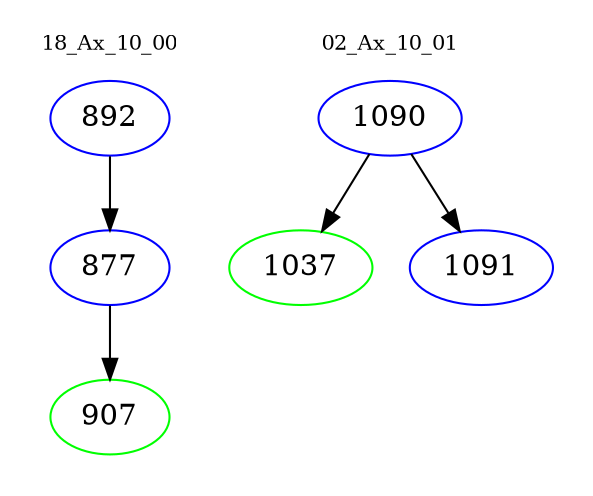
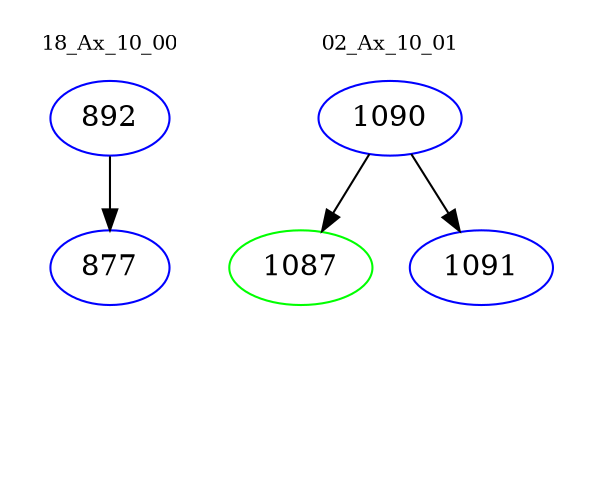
(301, 268) -> (301, 268)
(110, 417) -> none
